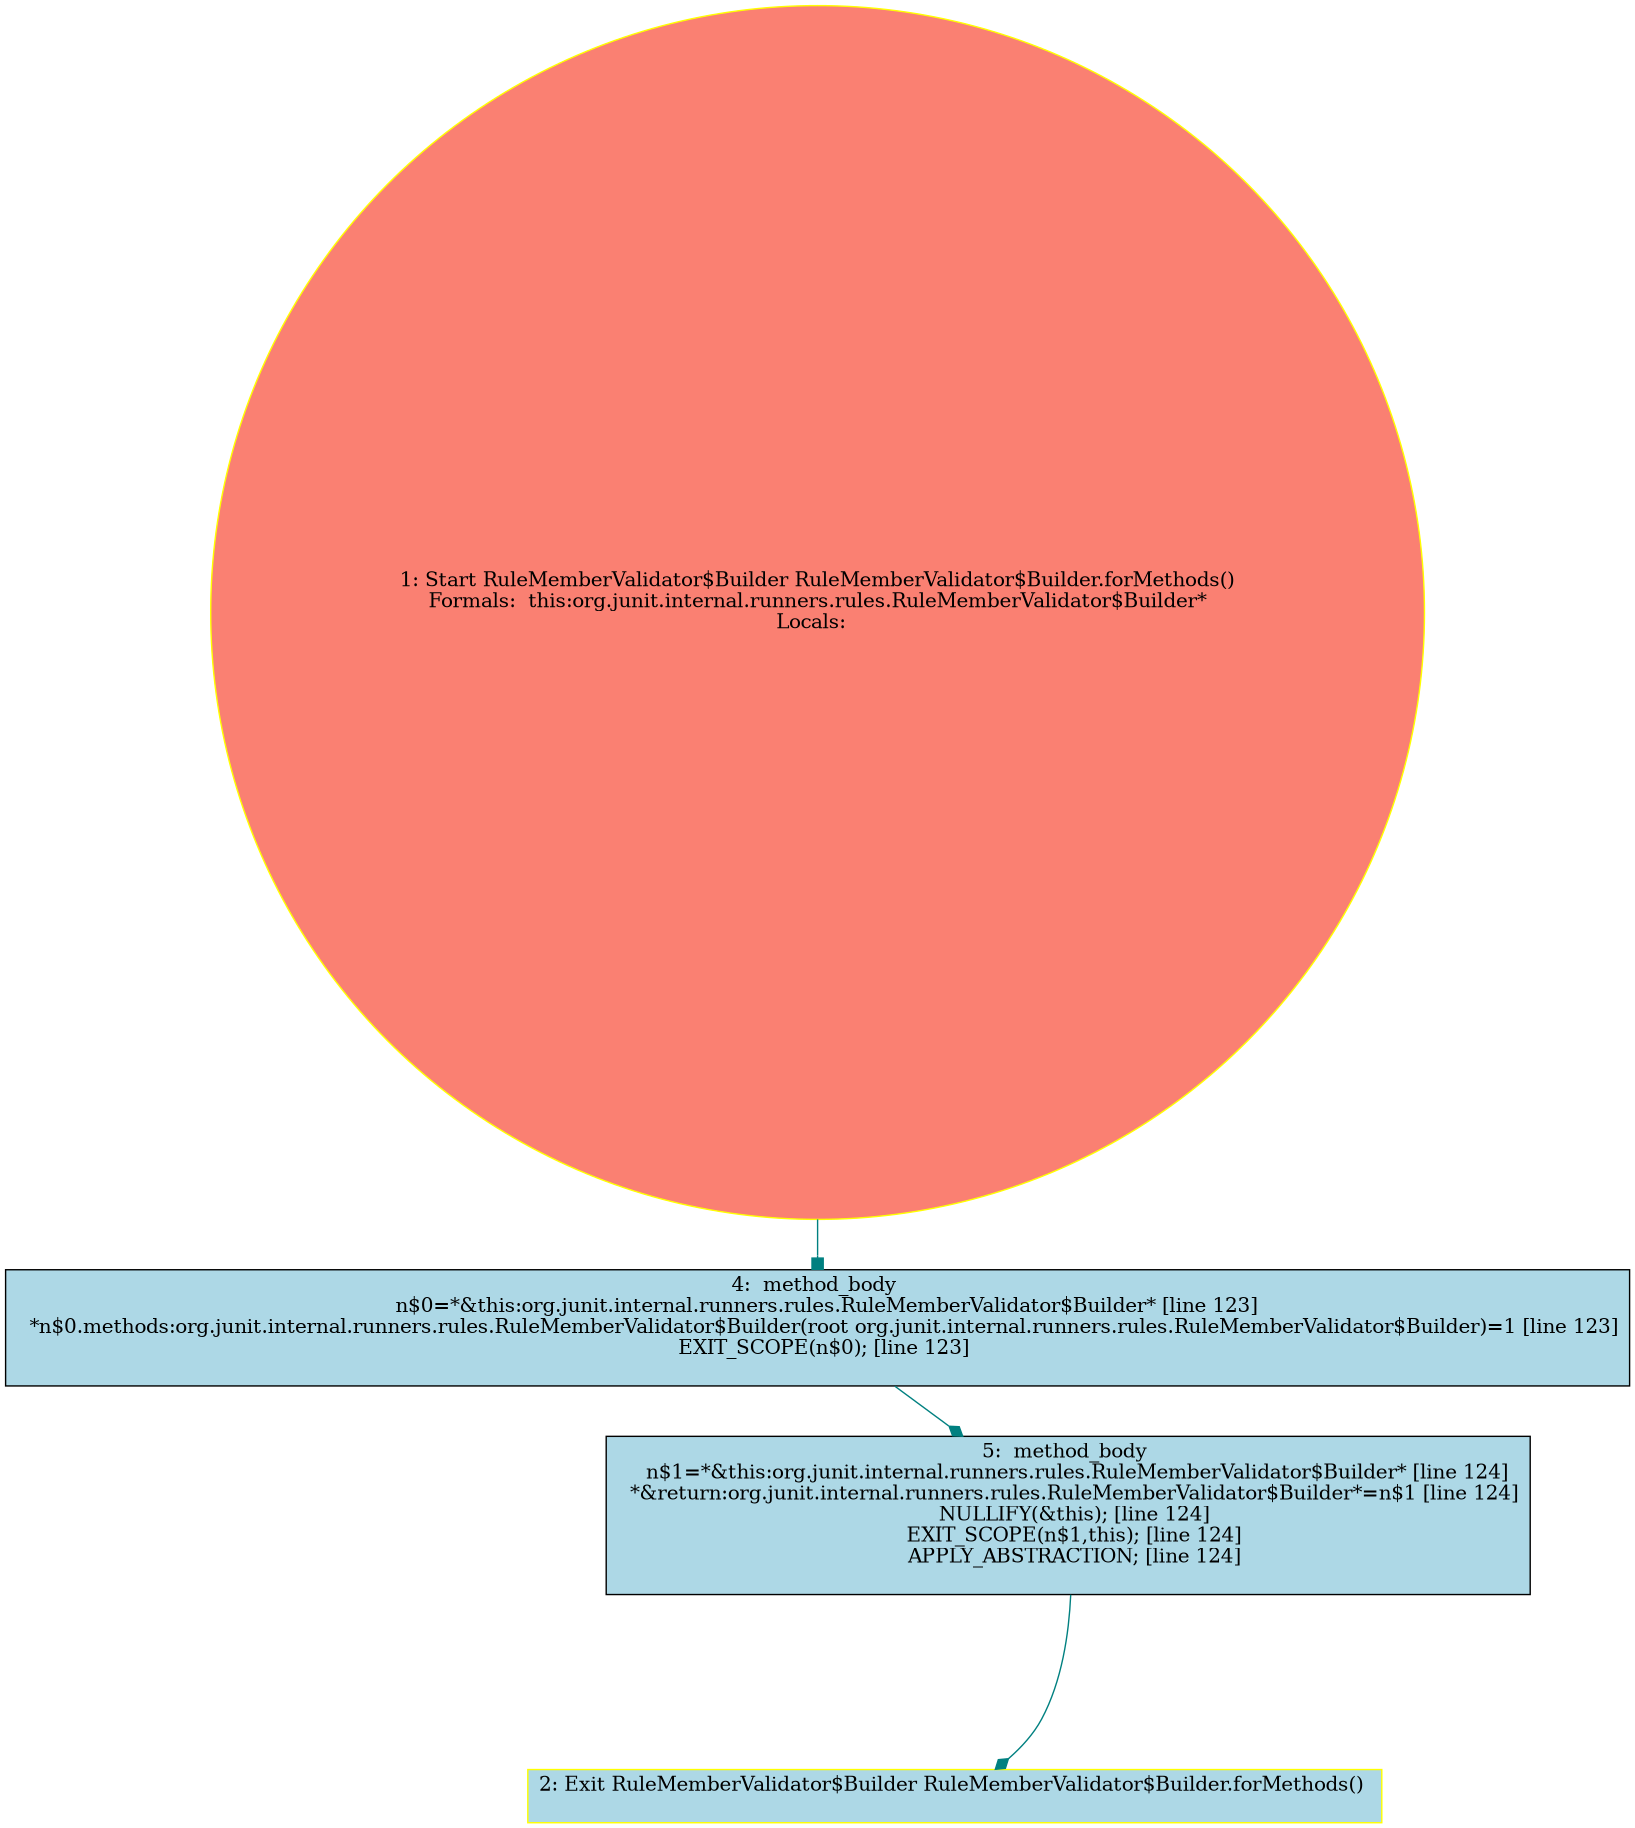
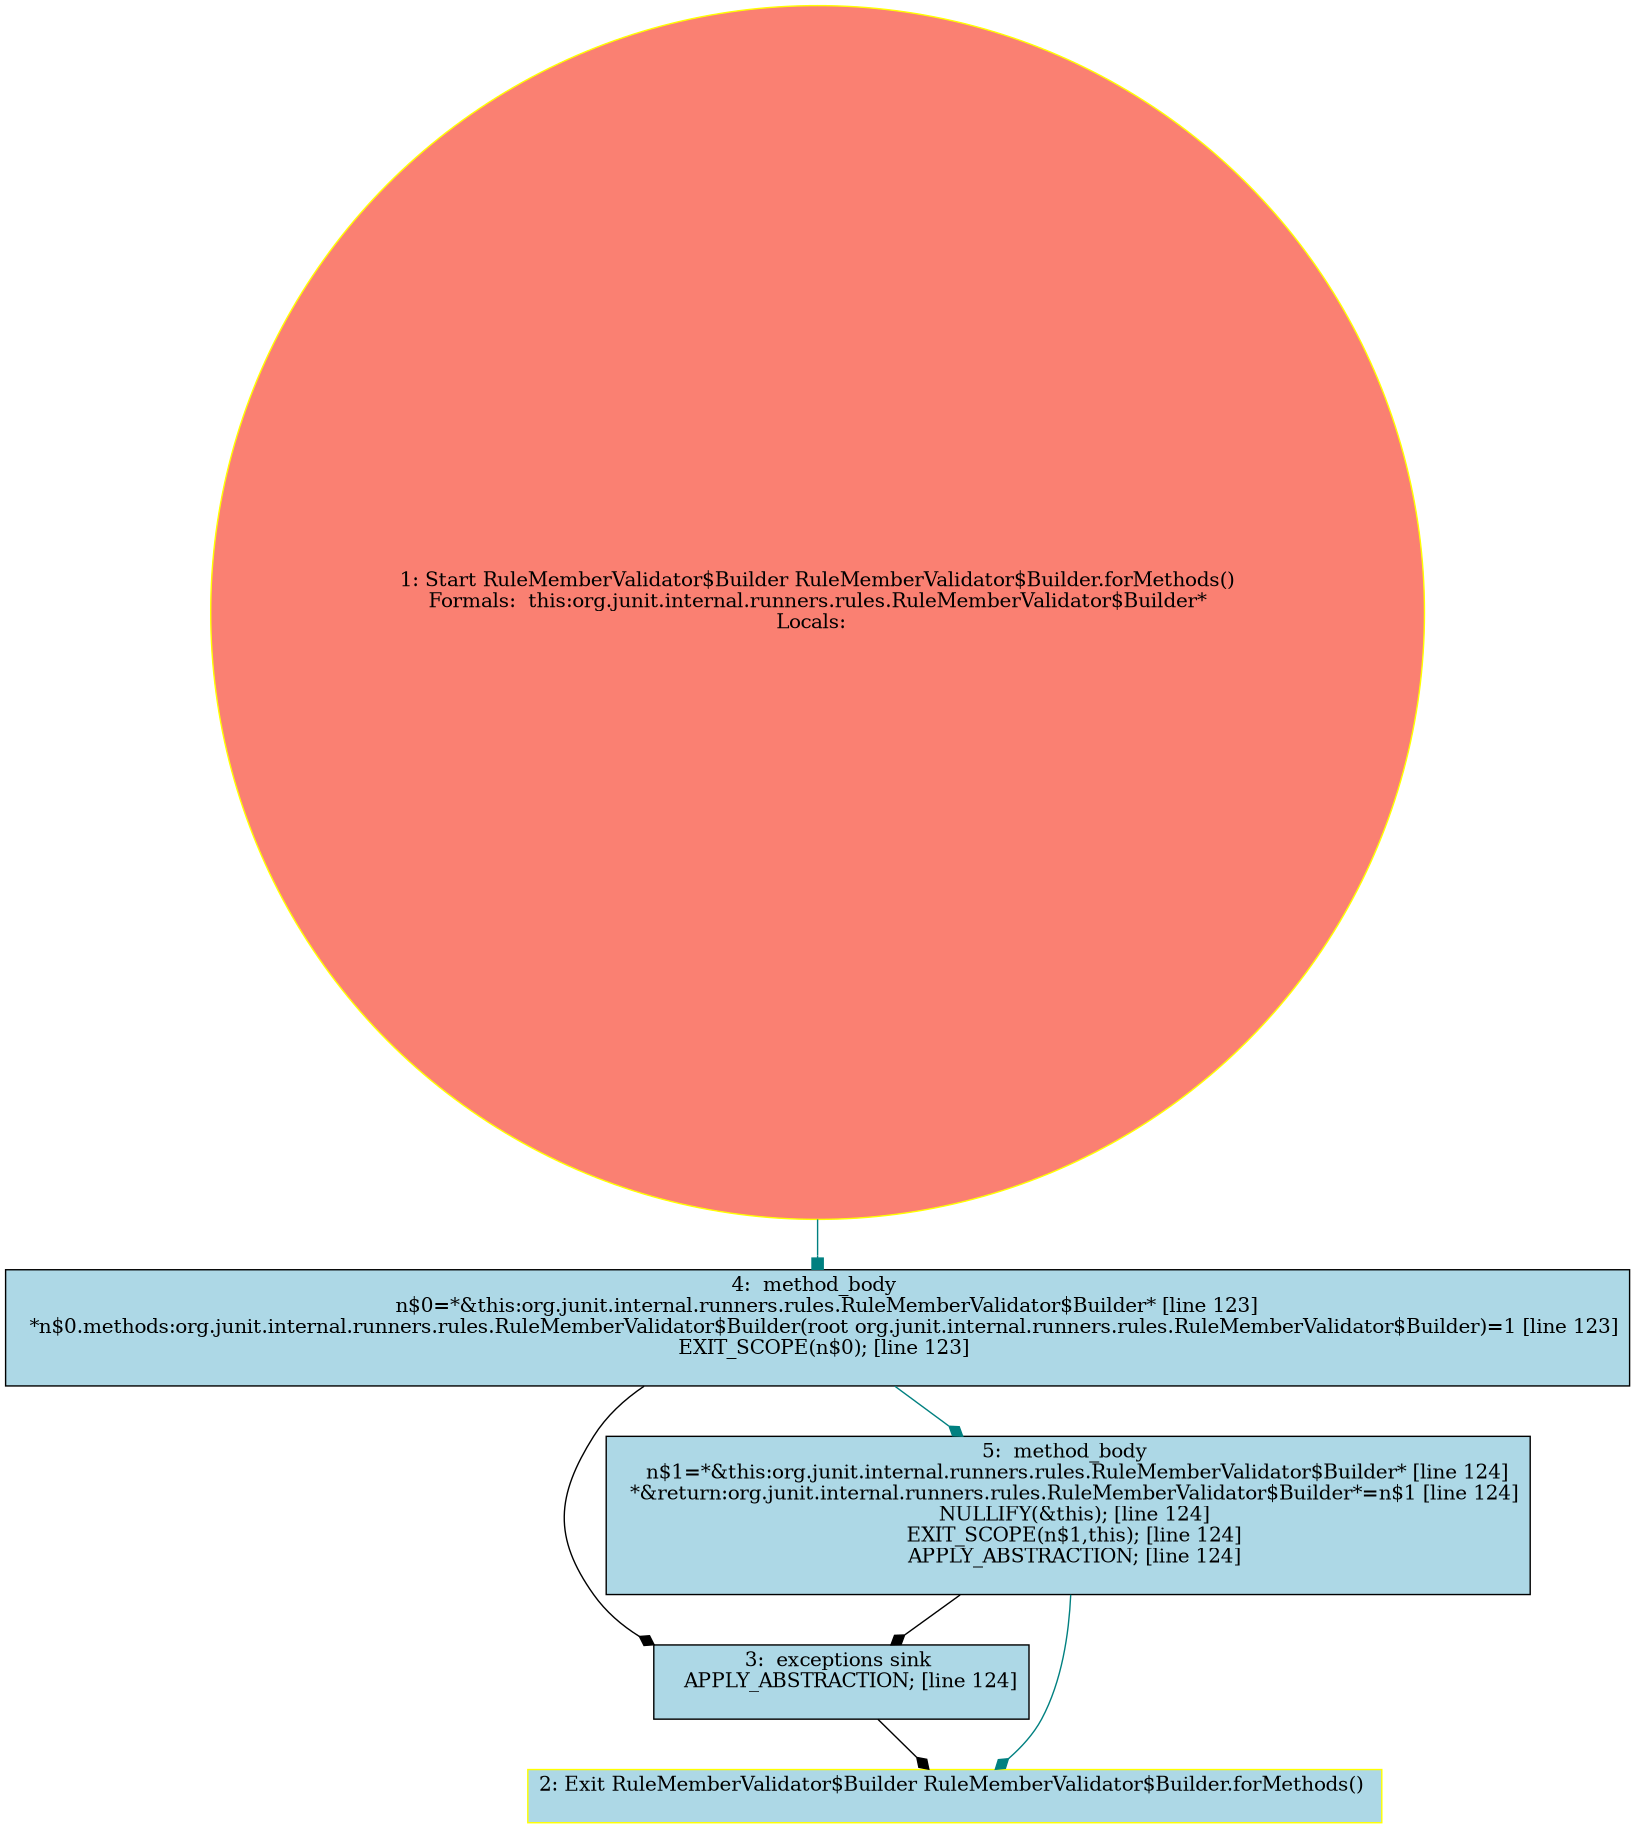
none -> (841, 1682)
